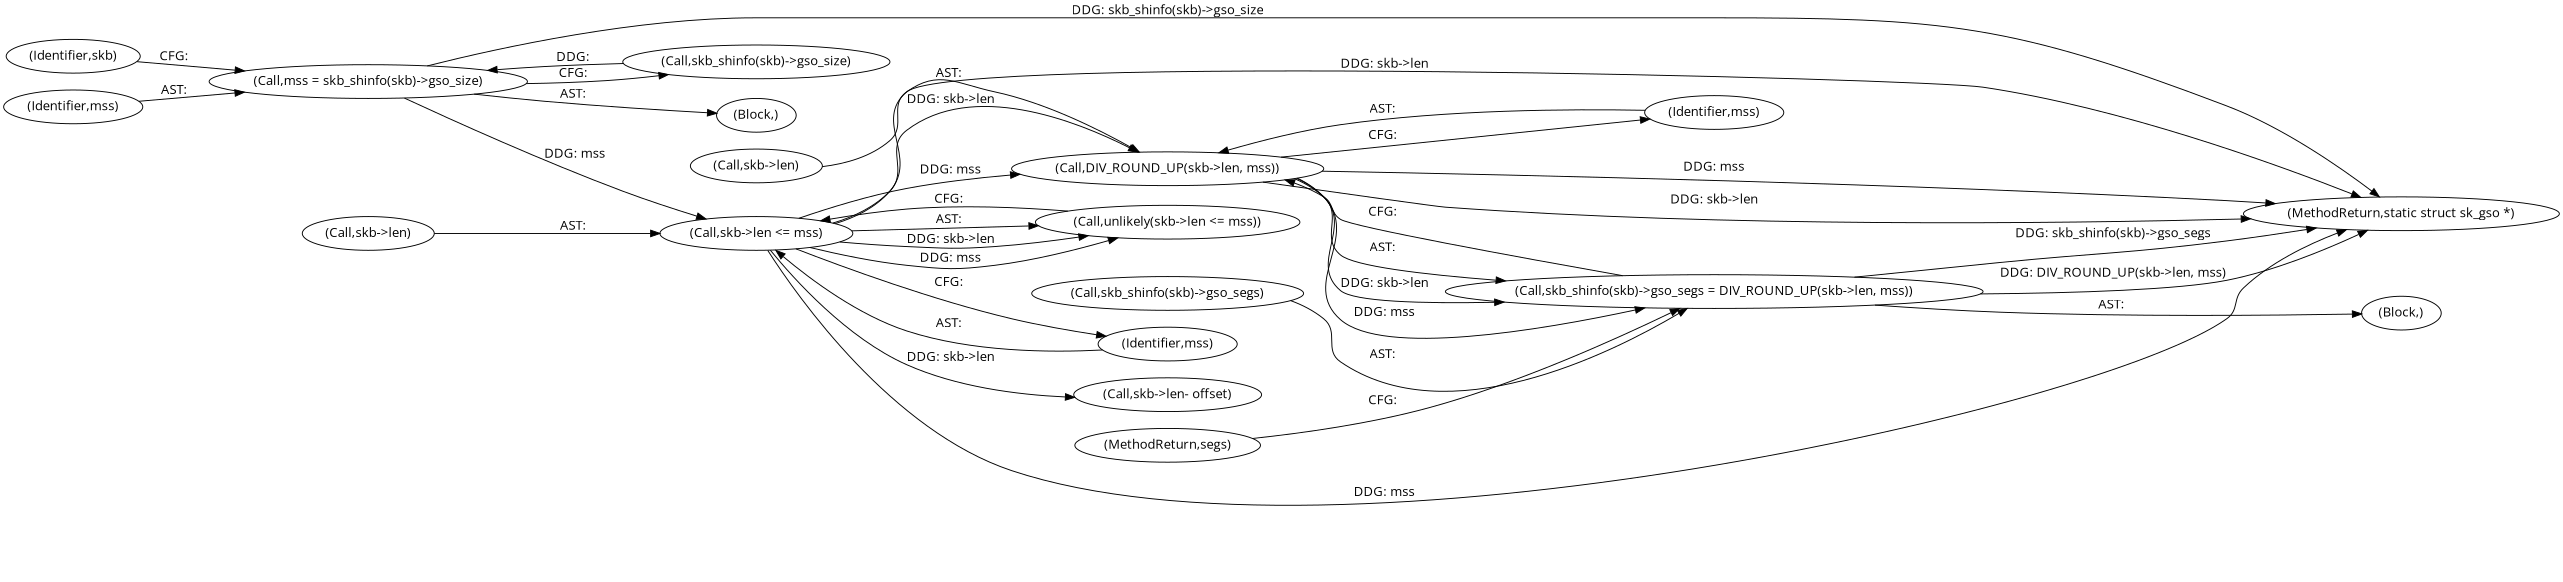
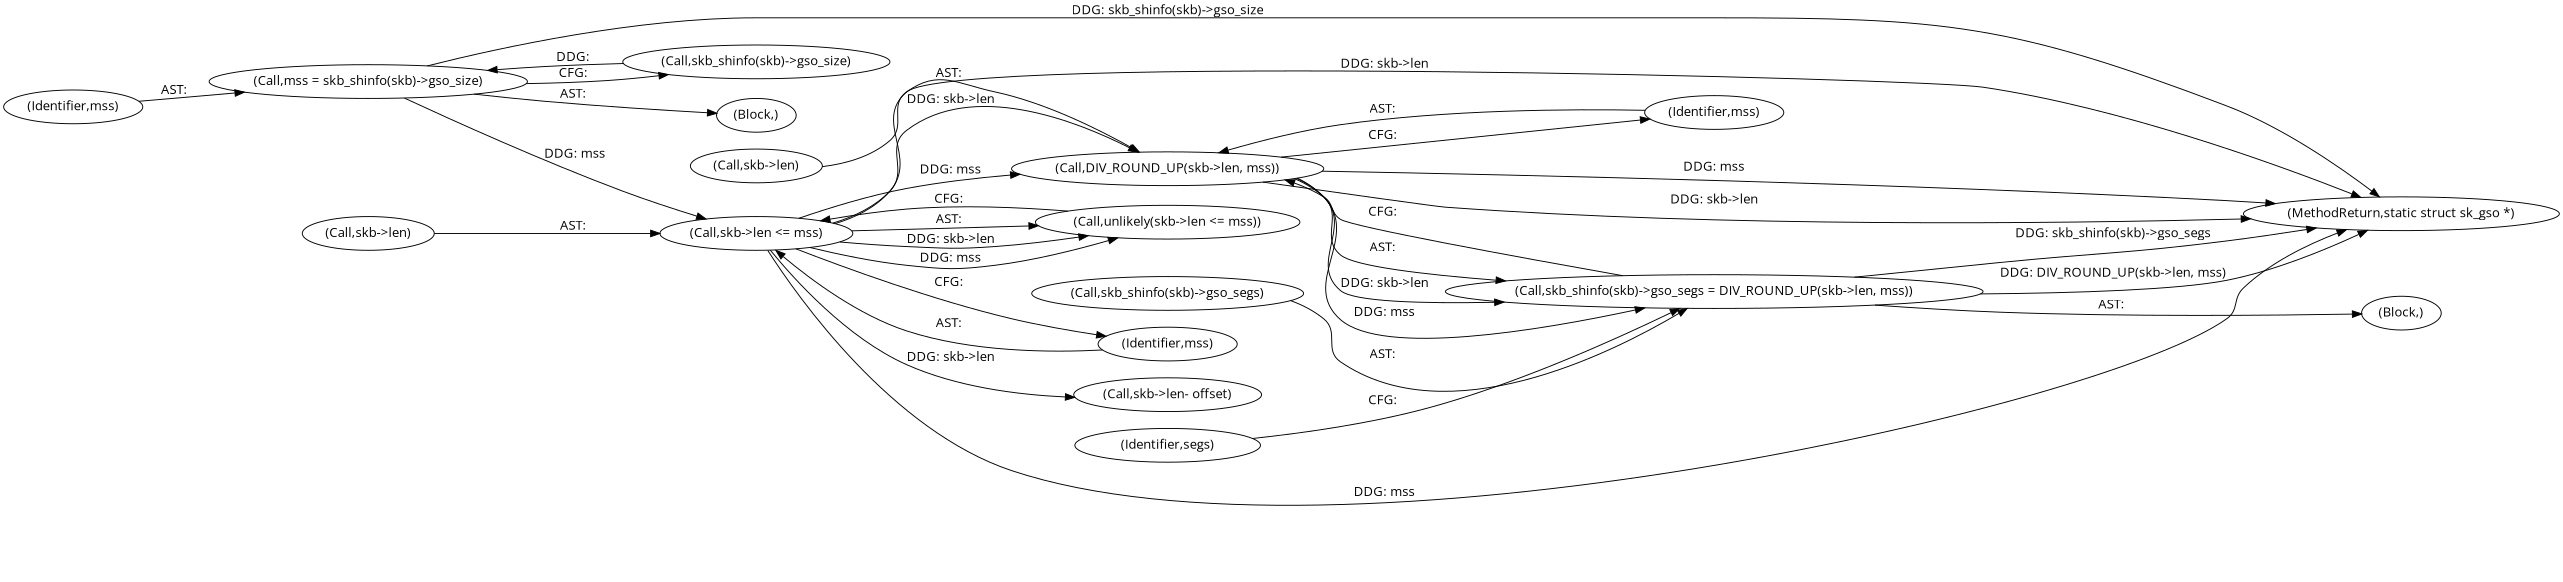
(73, 56) -> none
(1168, 445) -> (1168, 445)
